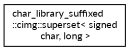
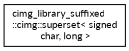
(65, 25) -> (65, 25)
